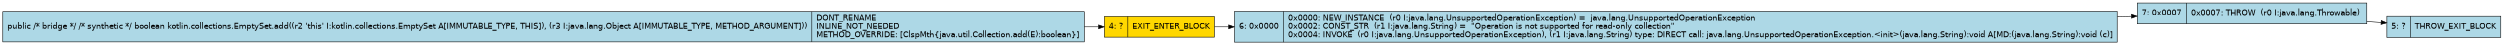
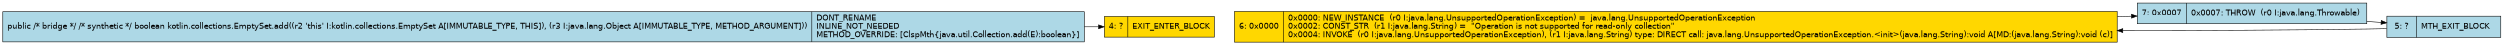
(1222, 27) -> (2255, 30)
(1676, 27) -> (1676, 27)
(2456, 27) -> (2456, 27)
